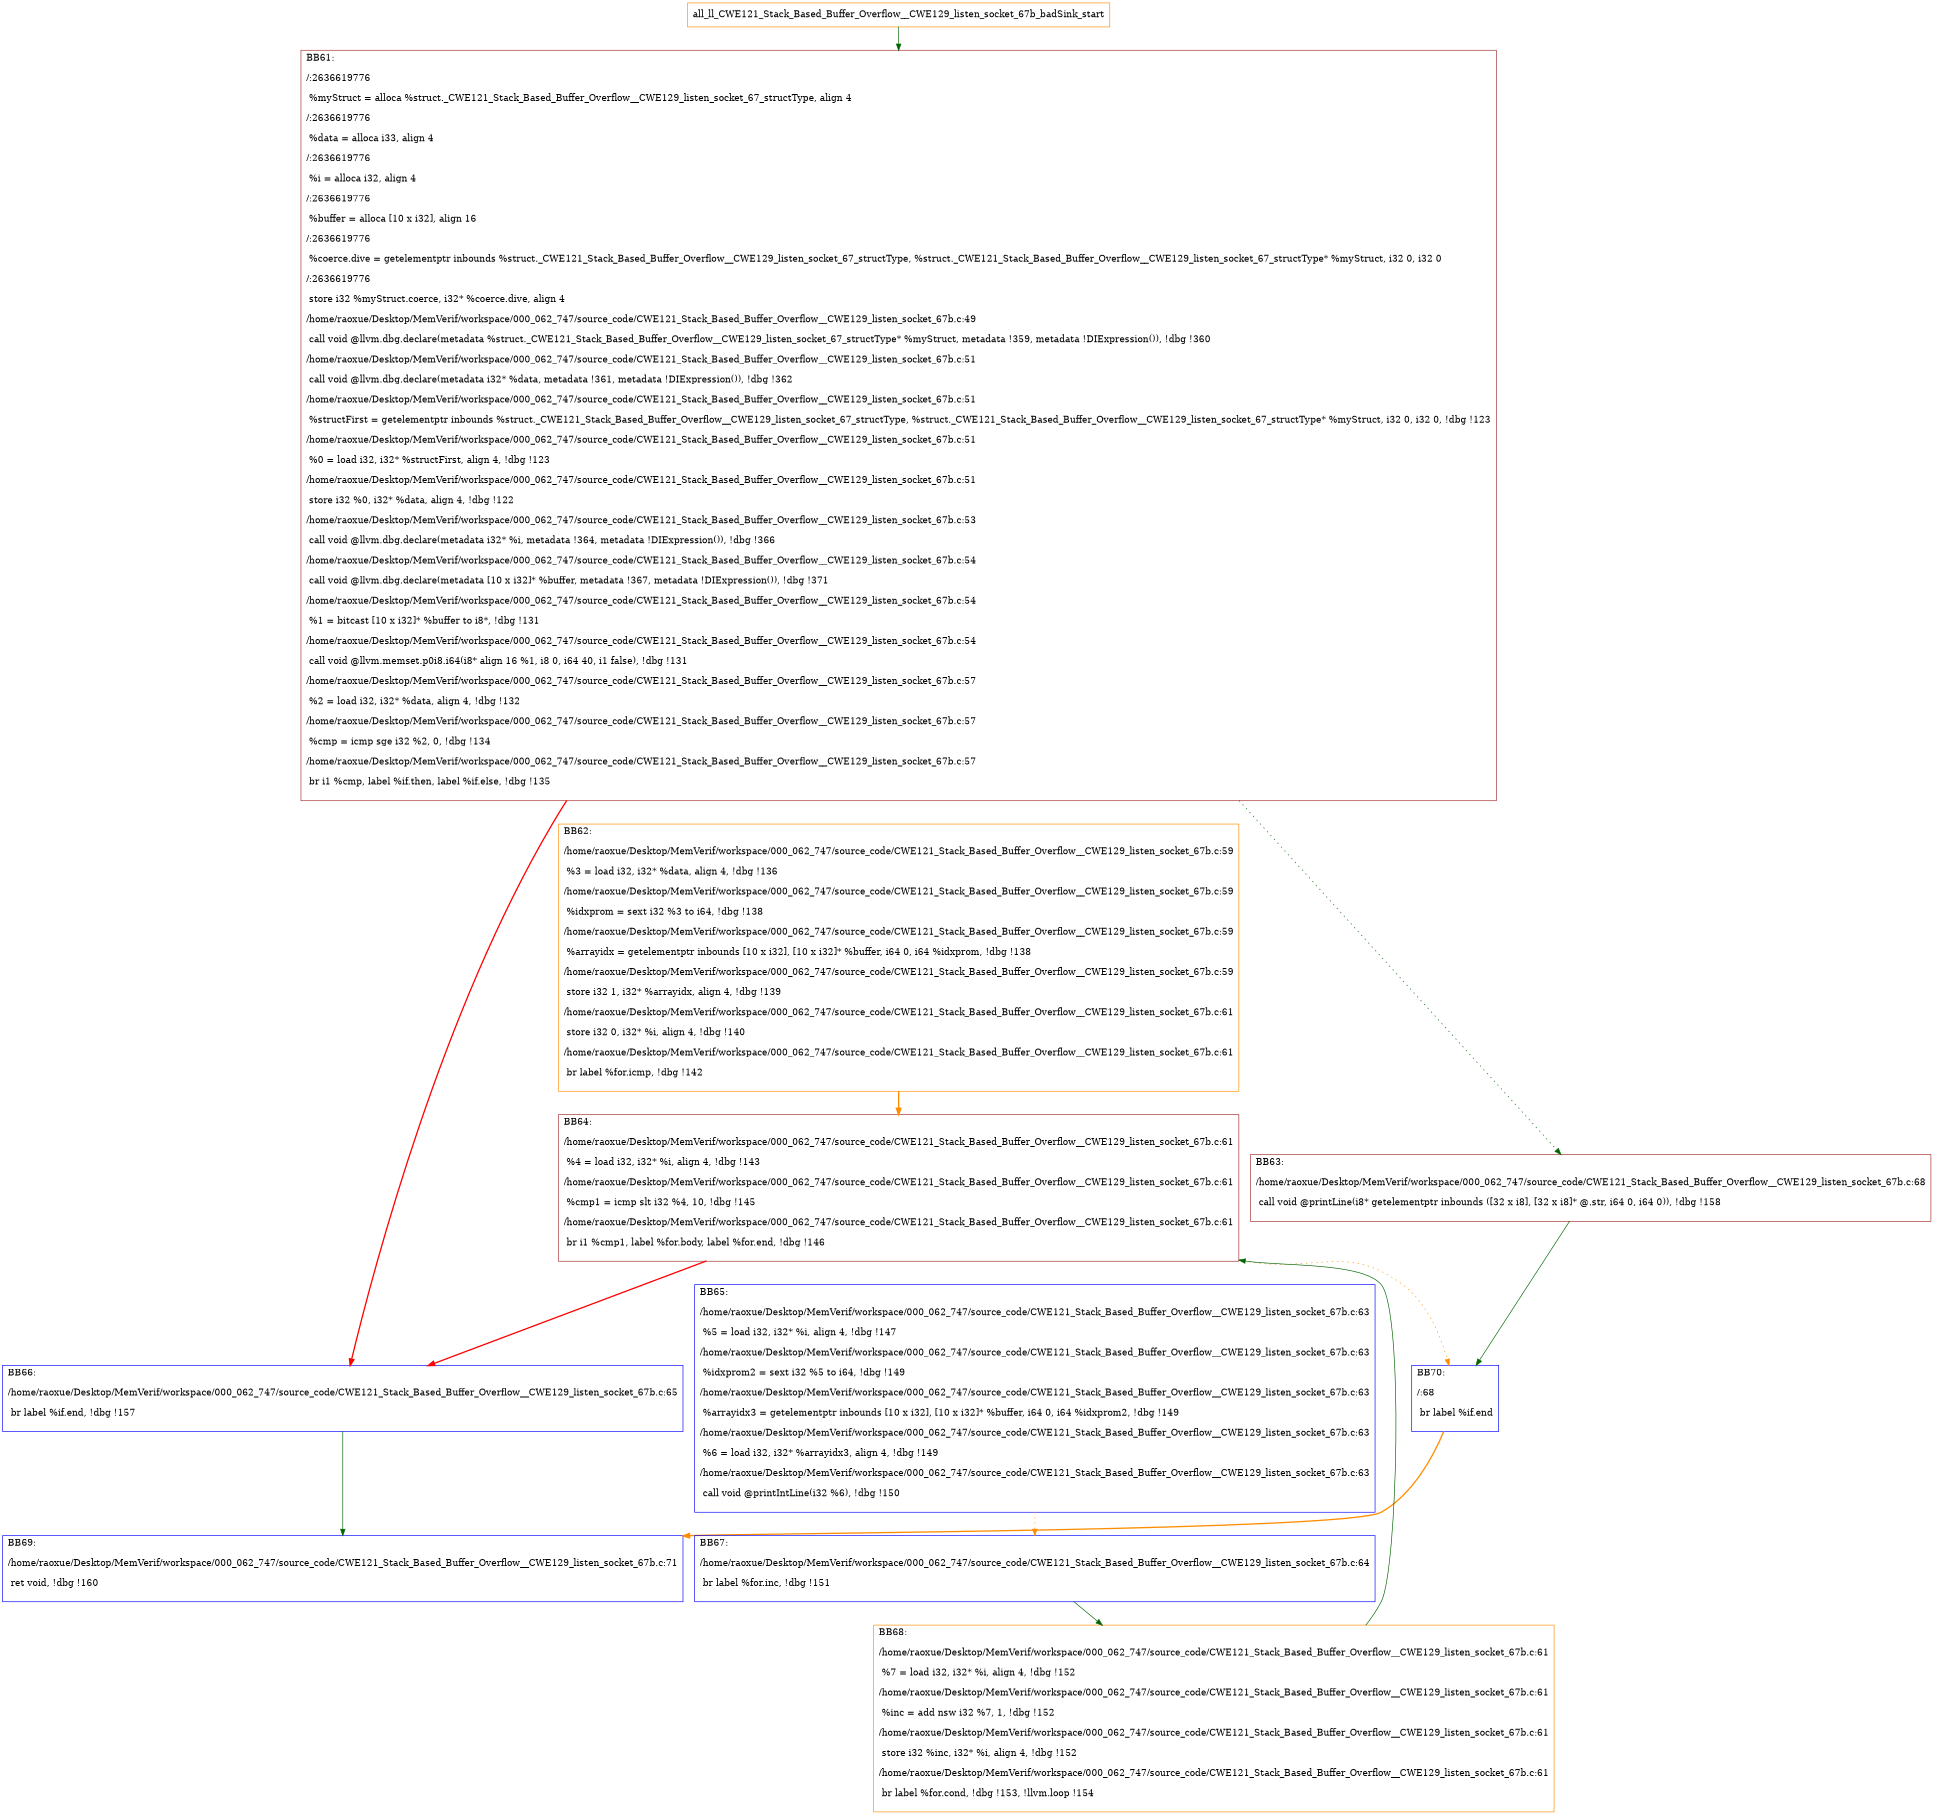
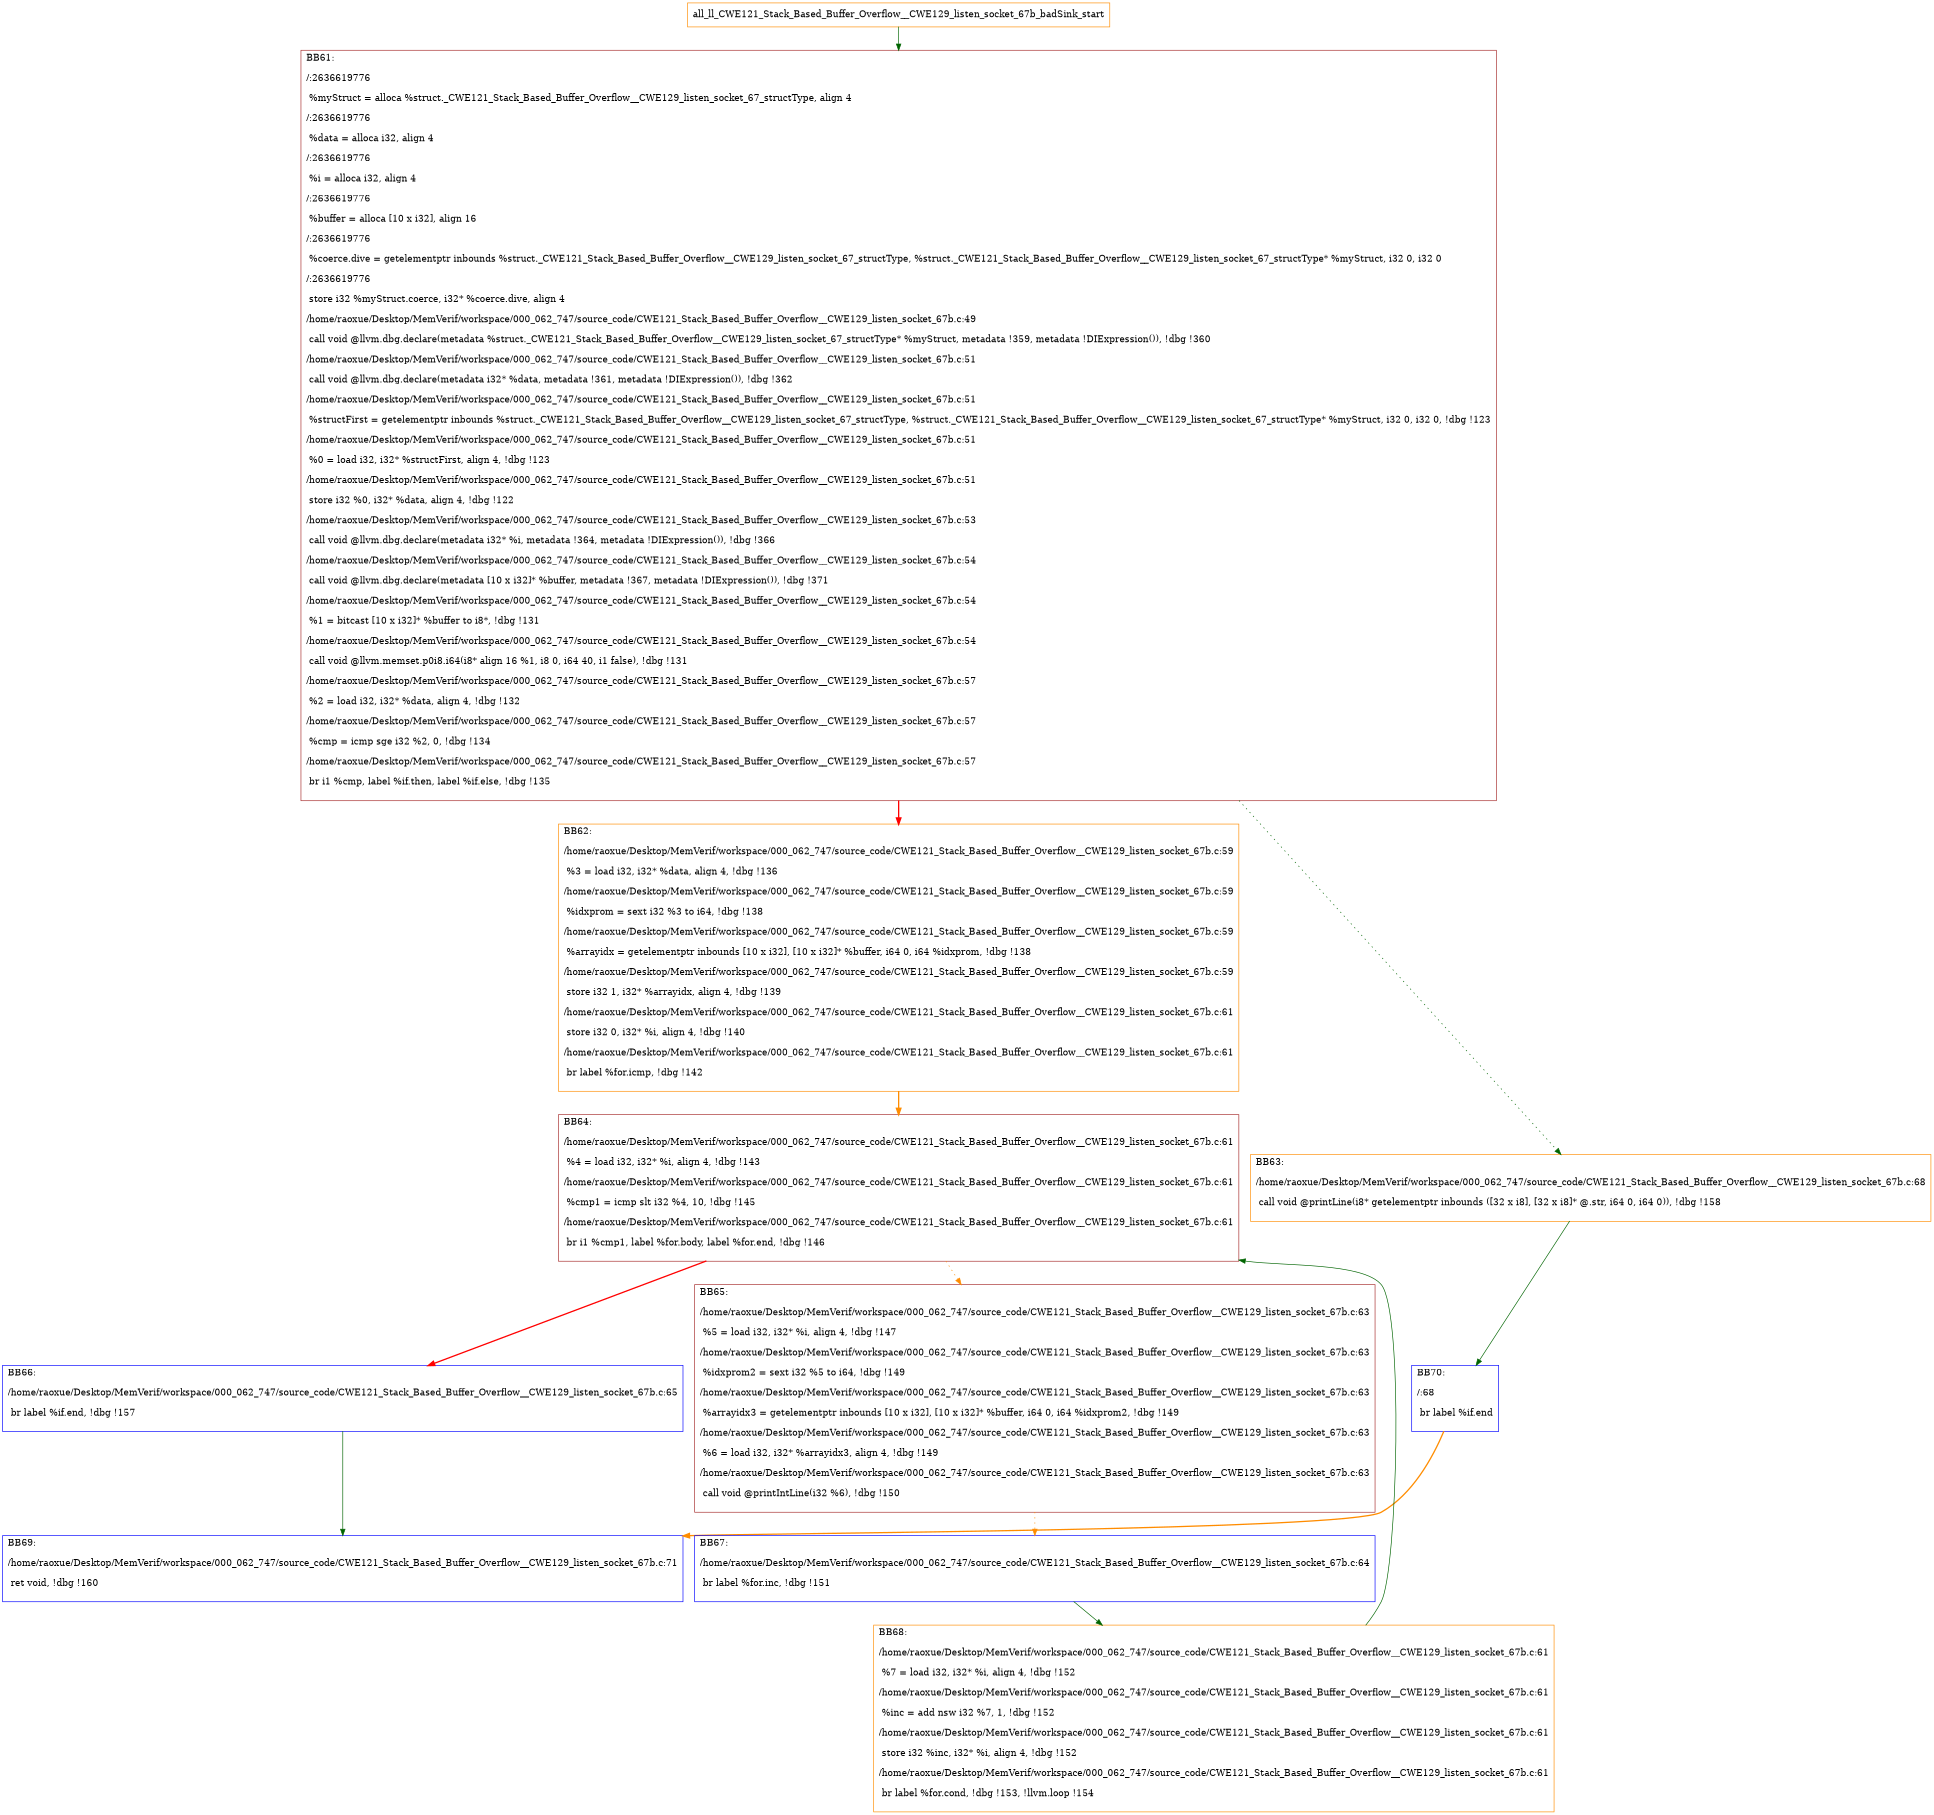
(370, 138) -> (370, 138)
(439, 1072) -> (899, 809)
(1591, 1188) -> (1591, 1188)
(1367, 1266) -> (952, 1270)
(1035, 1398) -> (1035, 1398)
